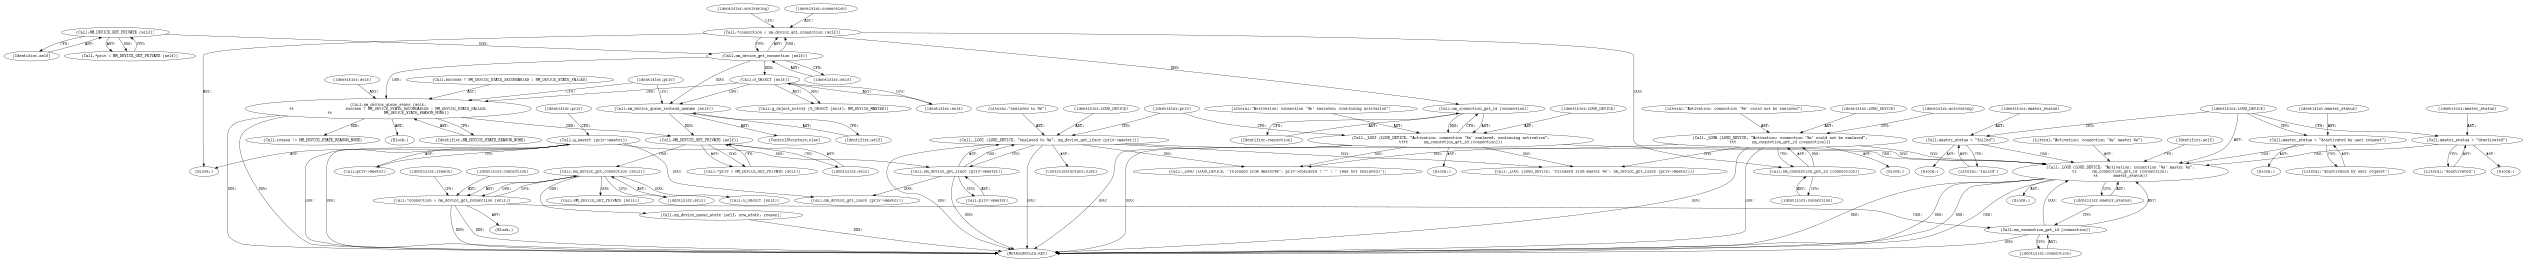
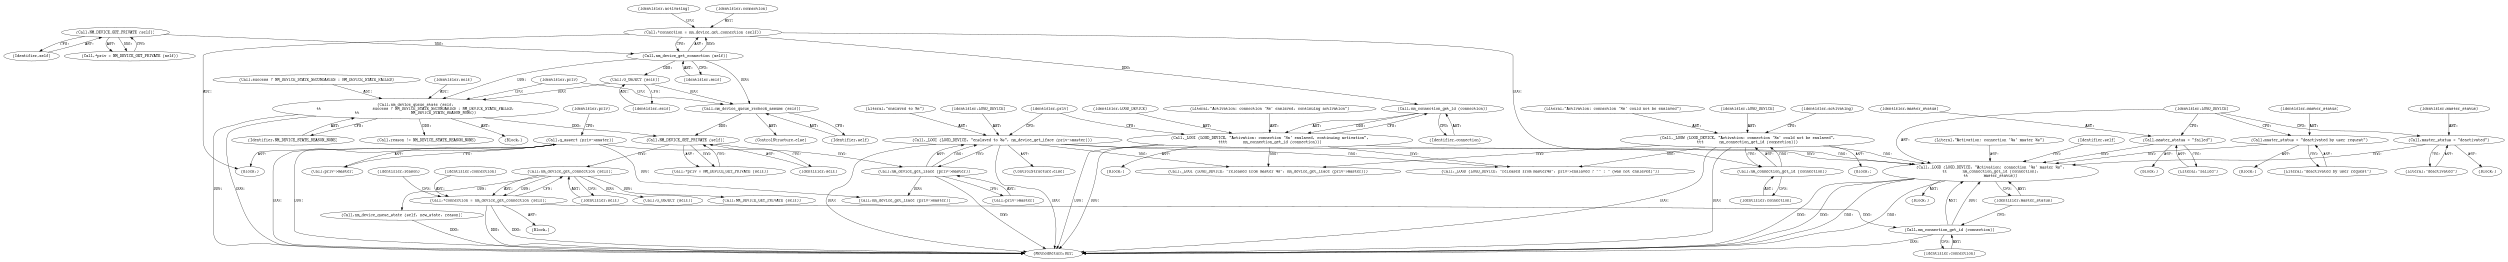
(823, 109) -> none
